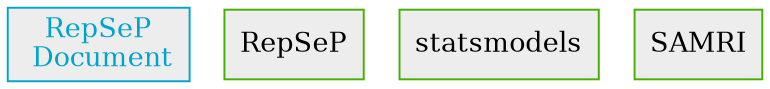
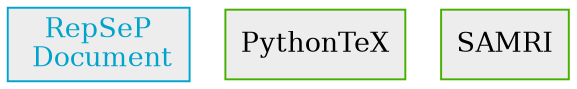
(294, 44) -> (315, 44)
(499, 44) -> none
